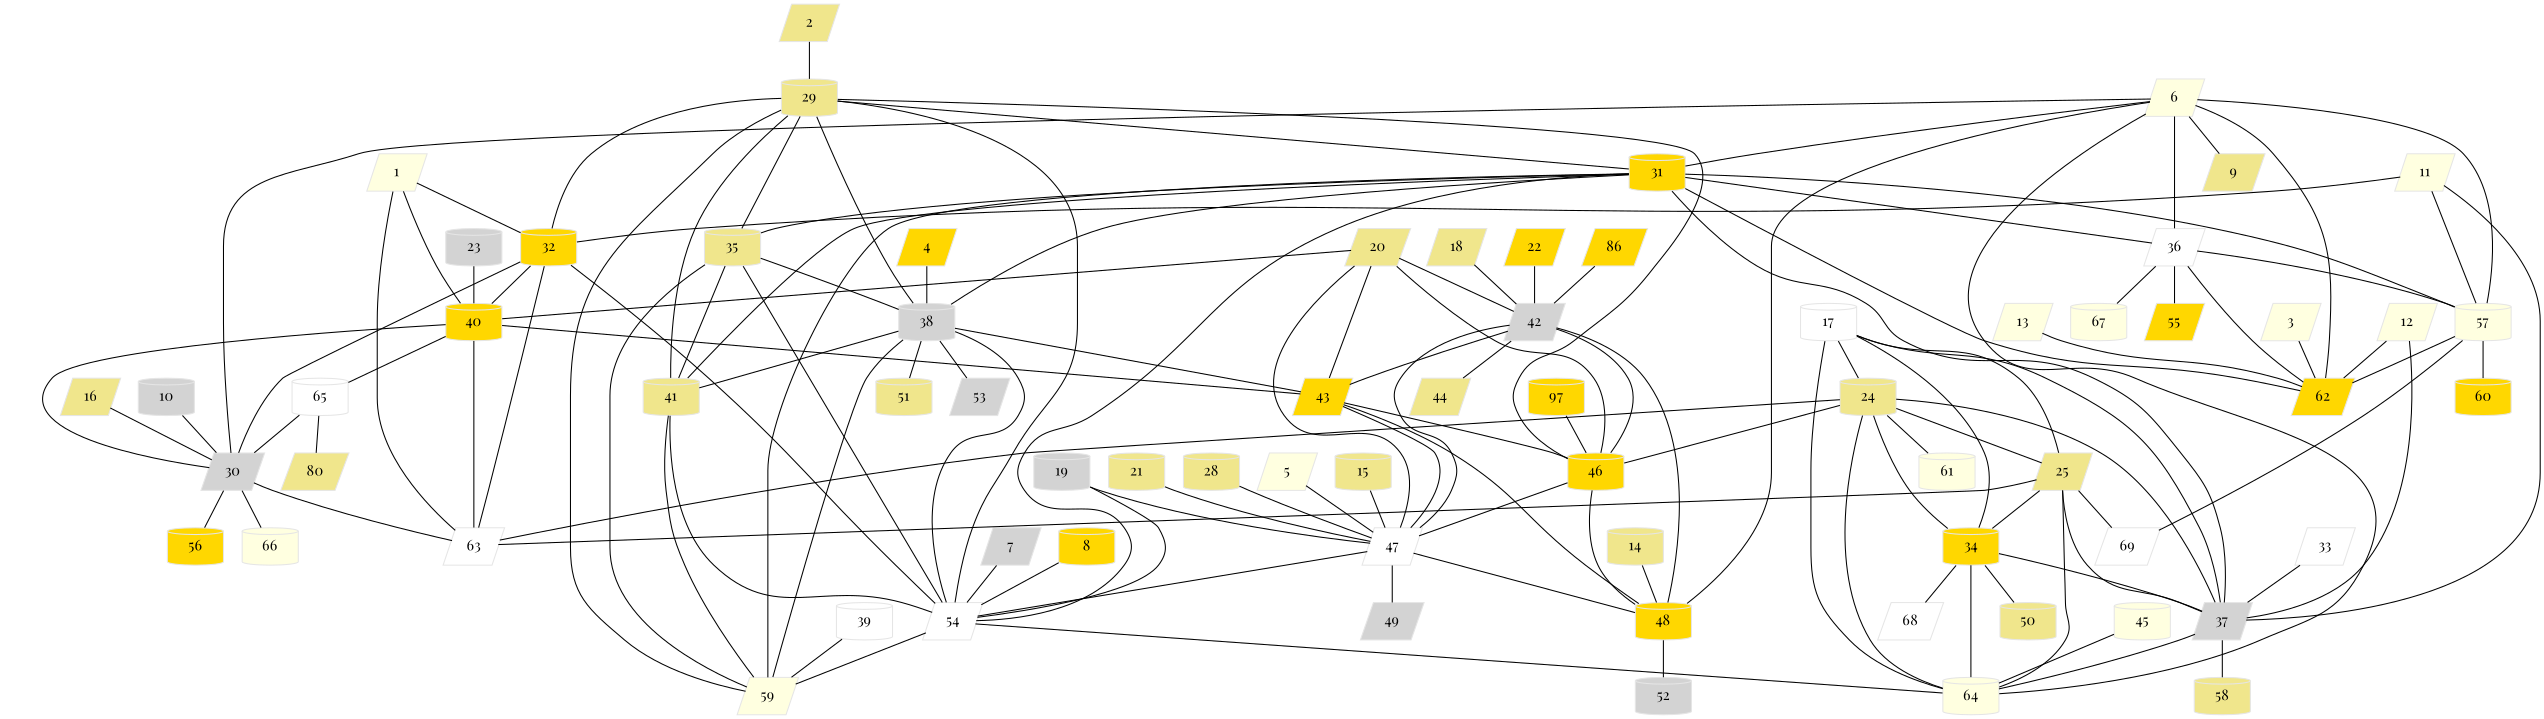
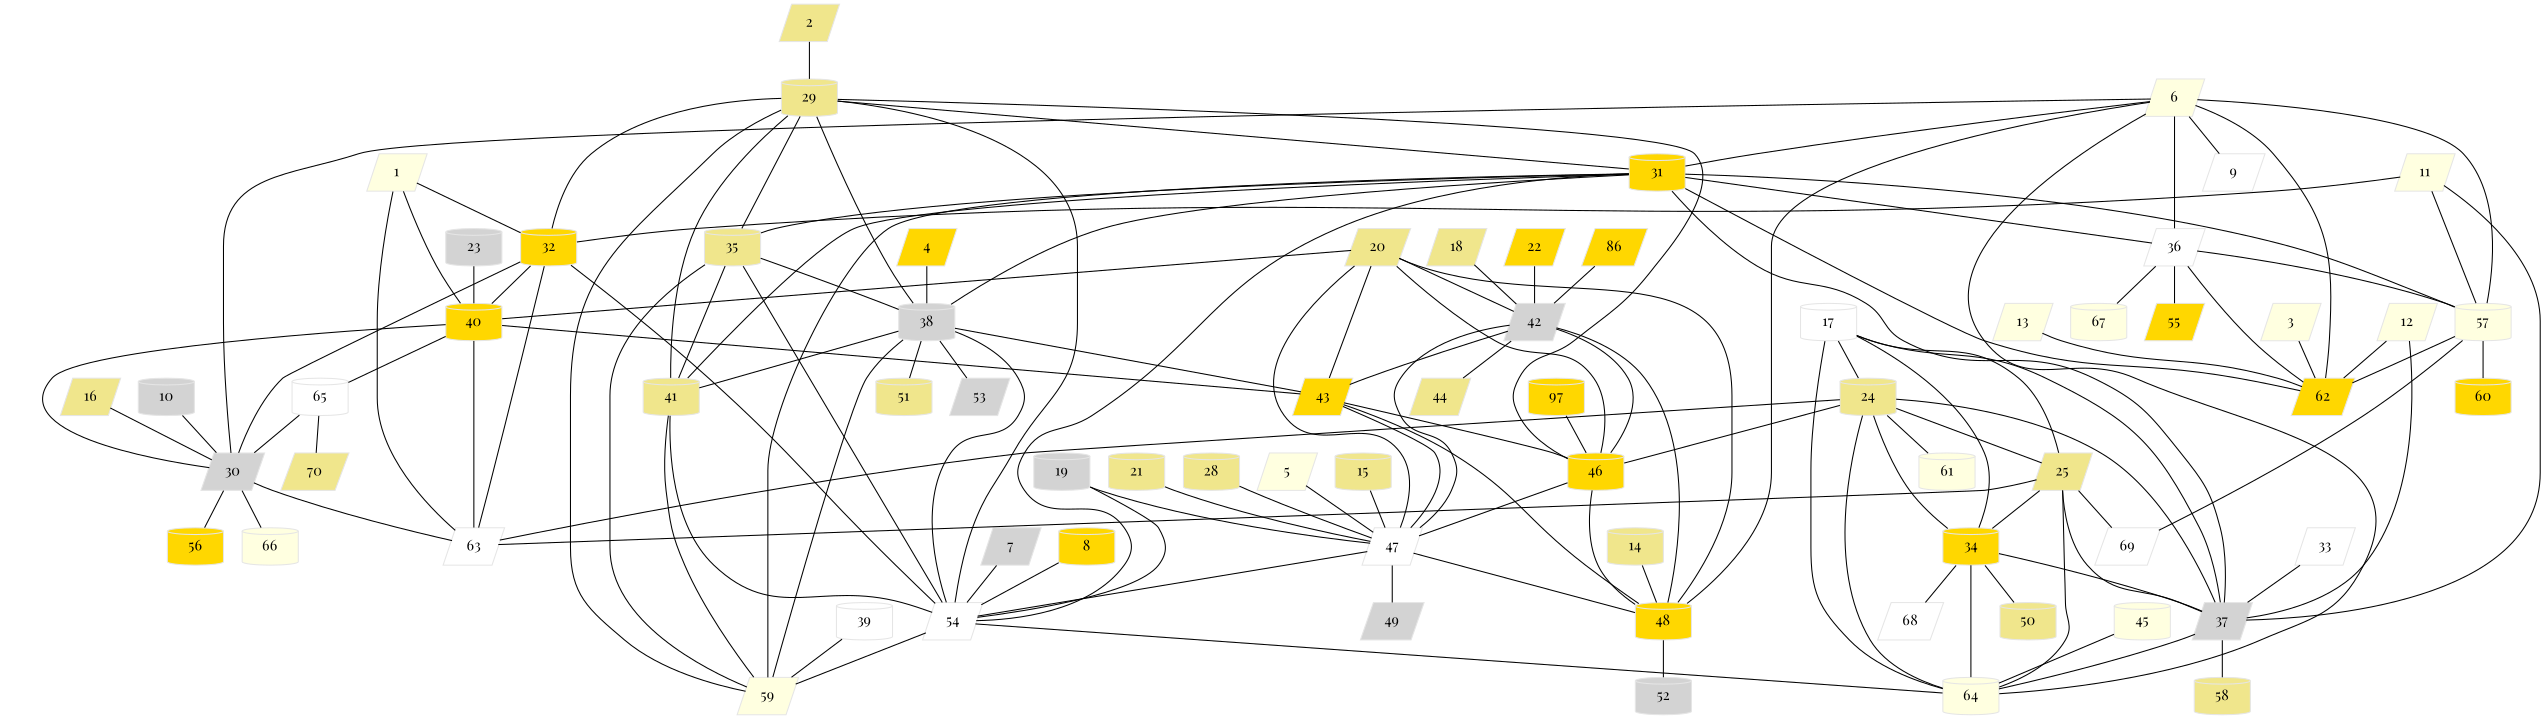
(2234, 172) -> (2234, 172)
none -> (1699, 317)
(315, 472) -> (315, 472)
